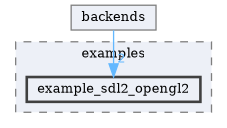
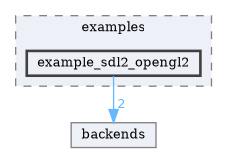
(114, 50) -> (114, 94)
